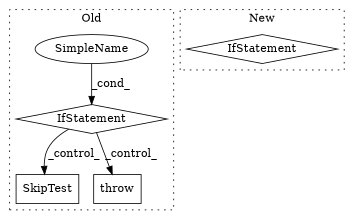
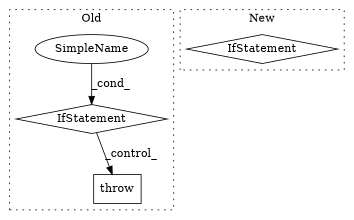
(47, 189) -> none
